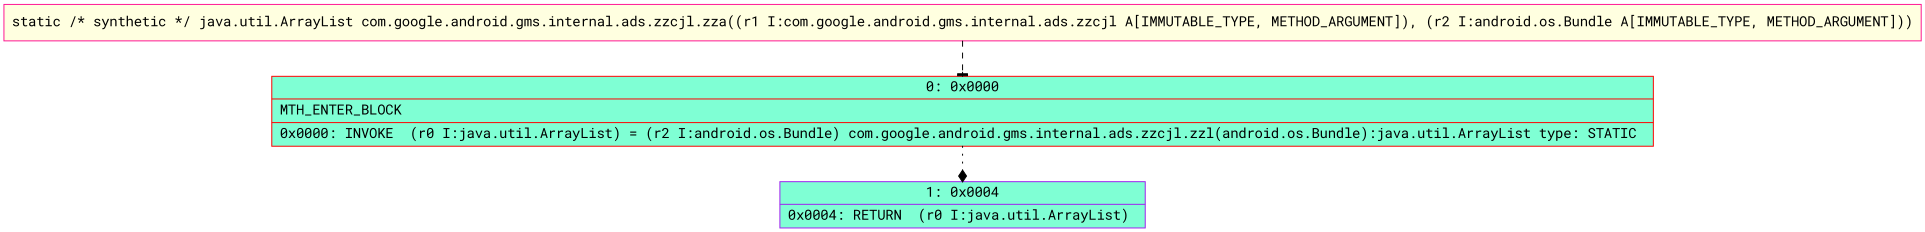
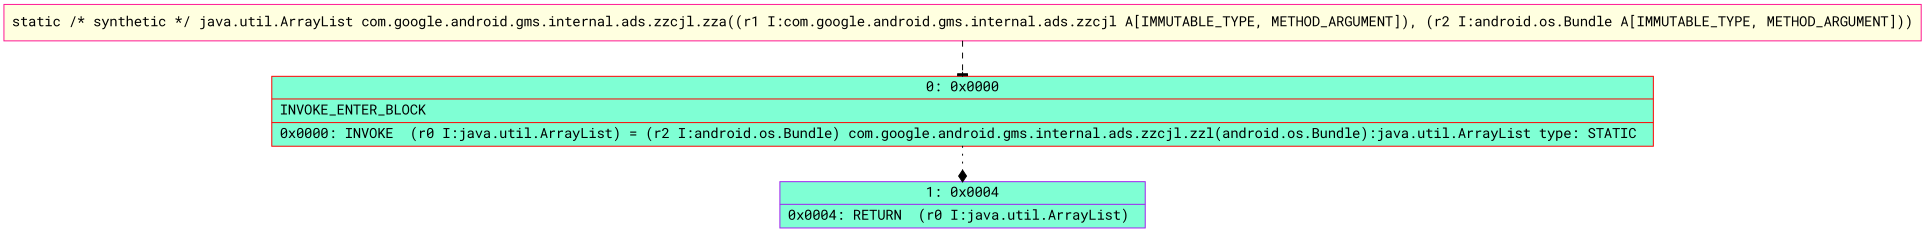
(341, 110) -> (353, 110)
